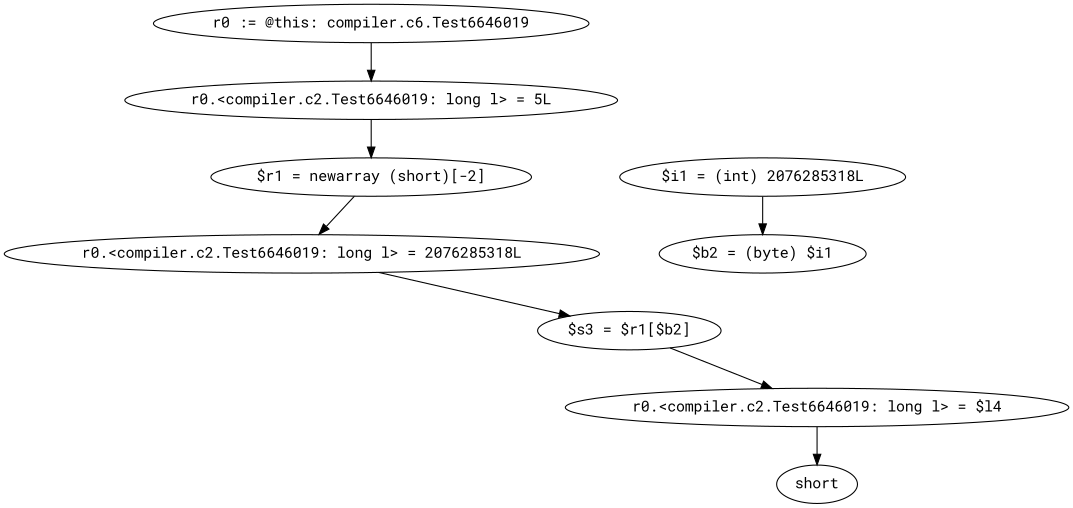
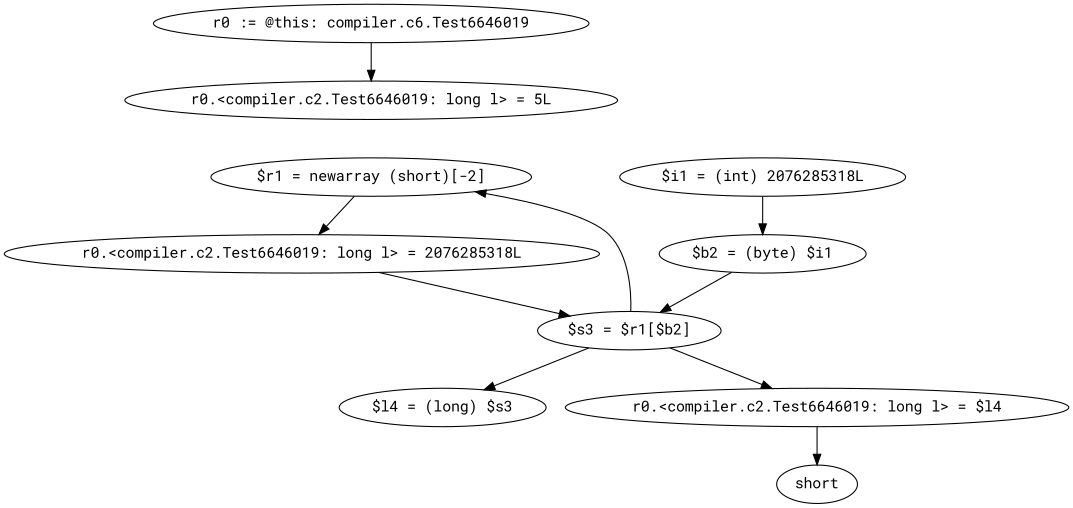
(371, 133) -> (588, 221)
none -> (701, 290)
none -> (443, 407)
